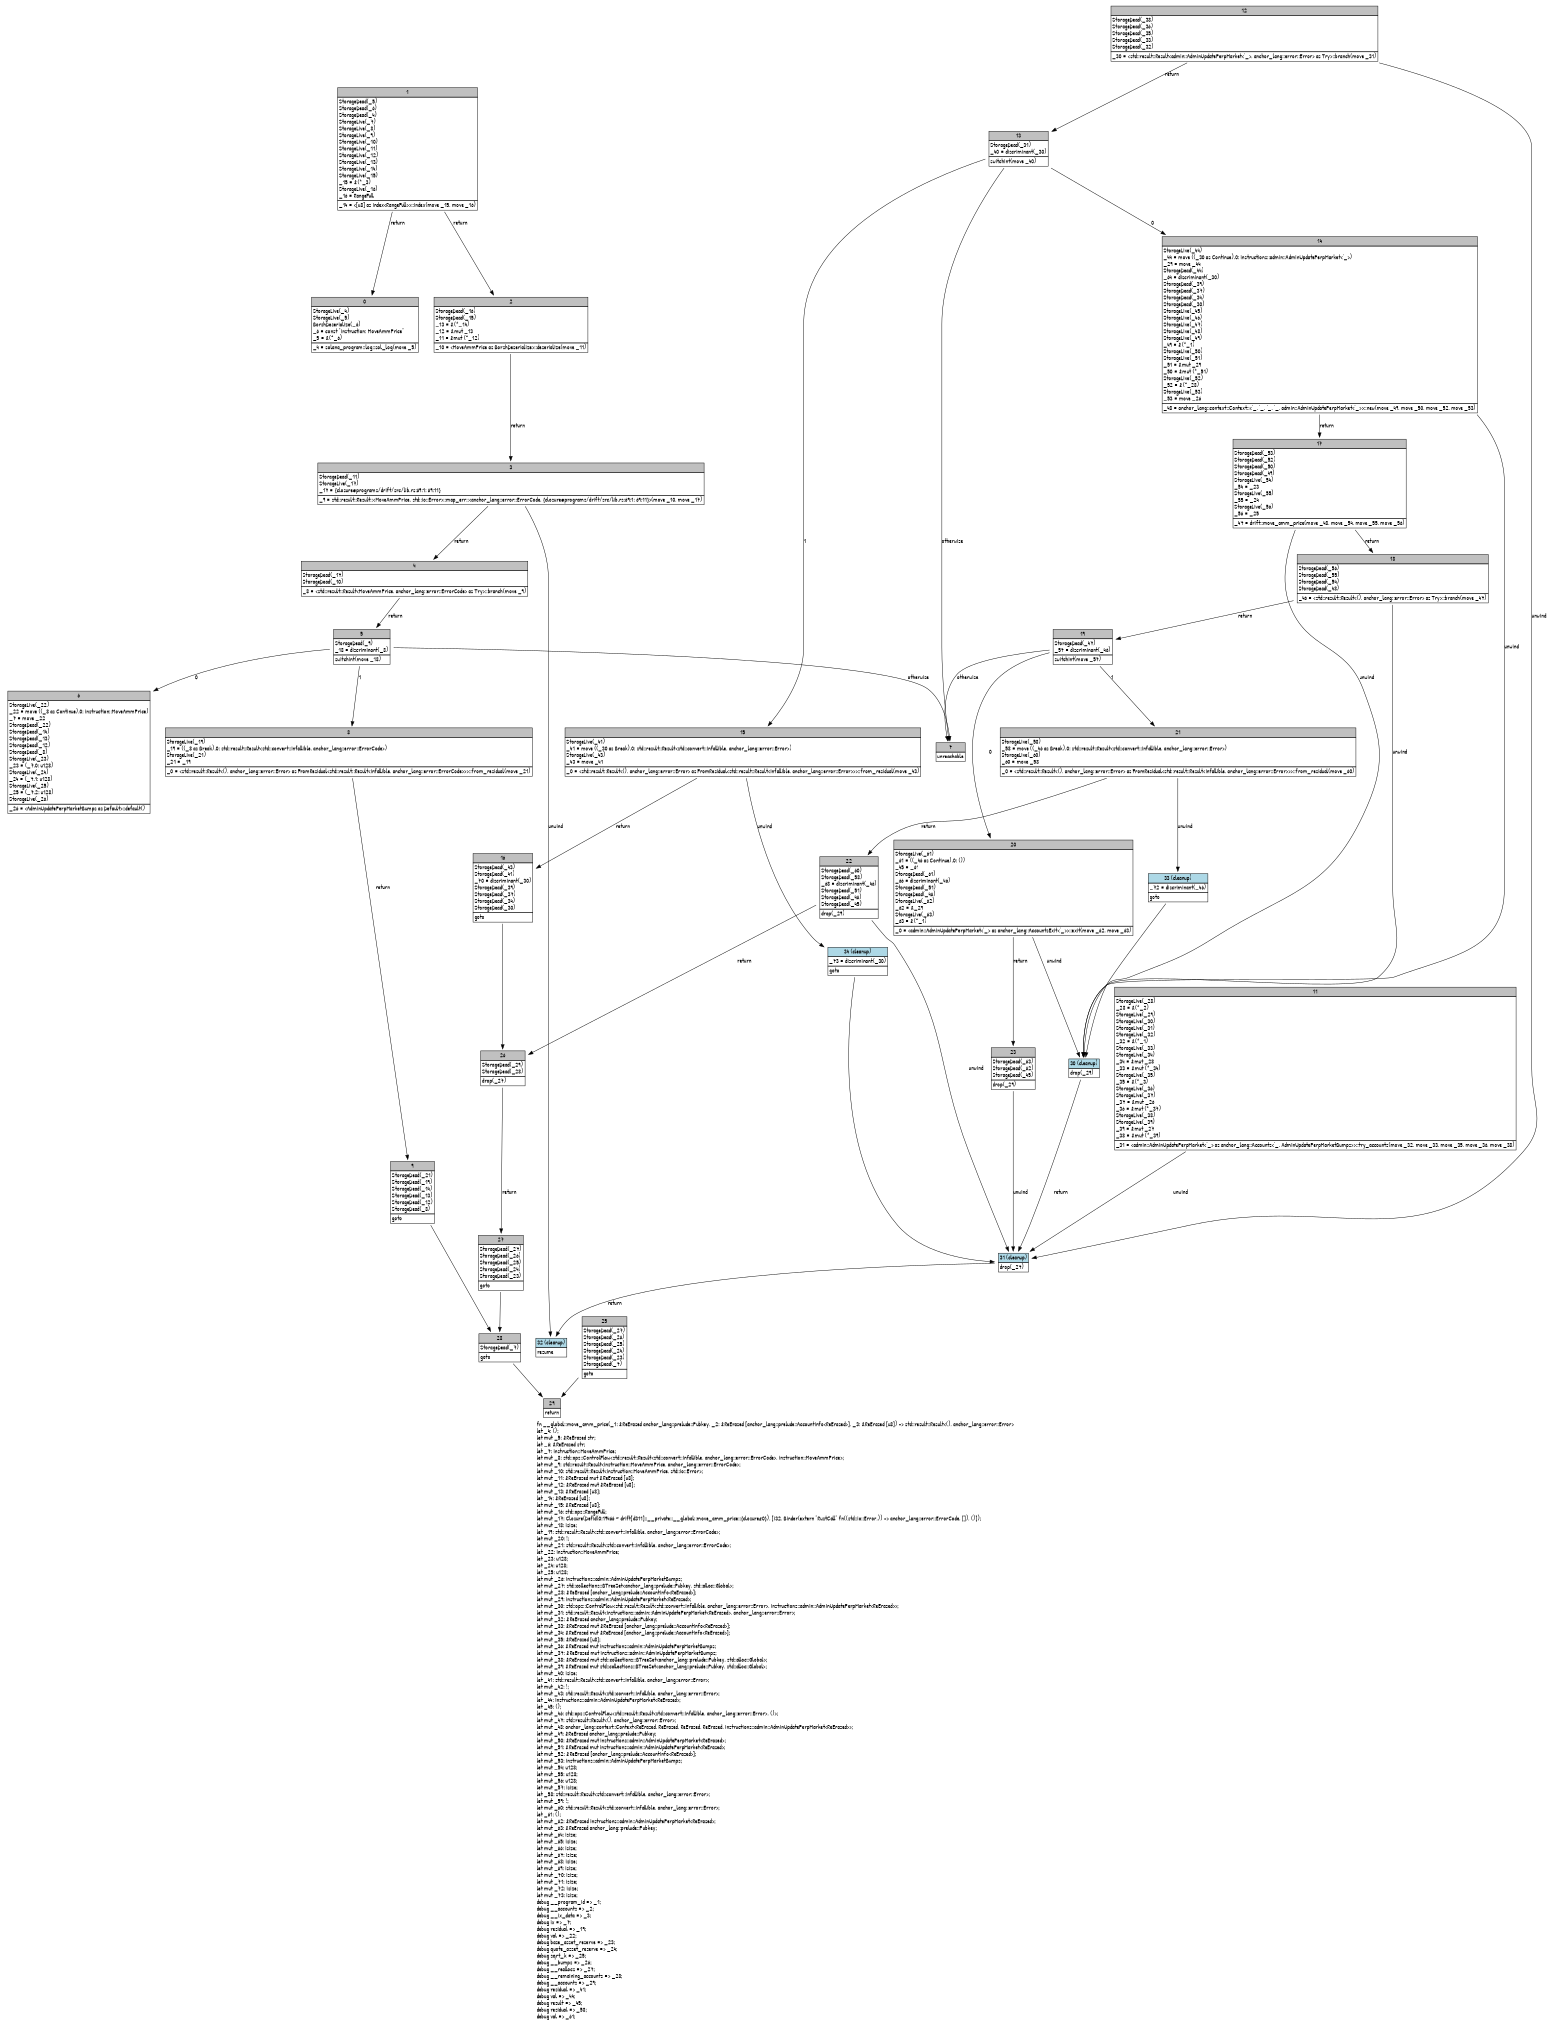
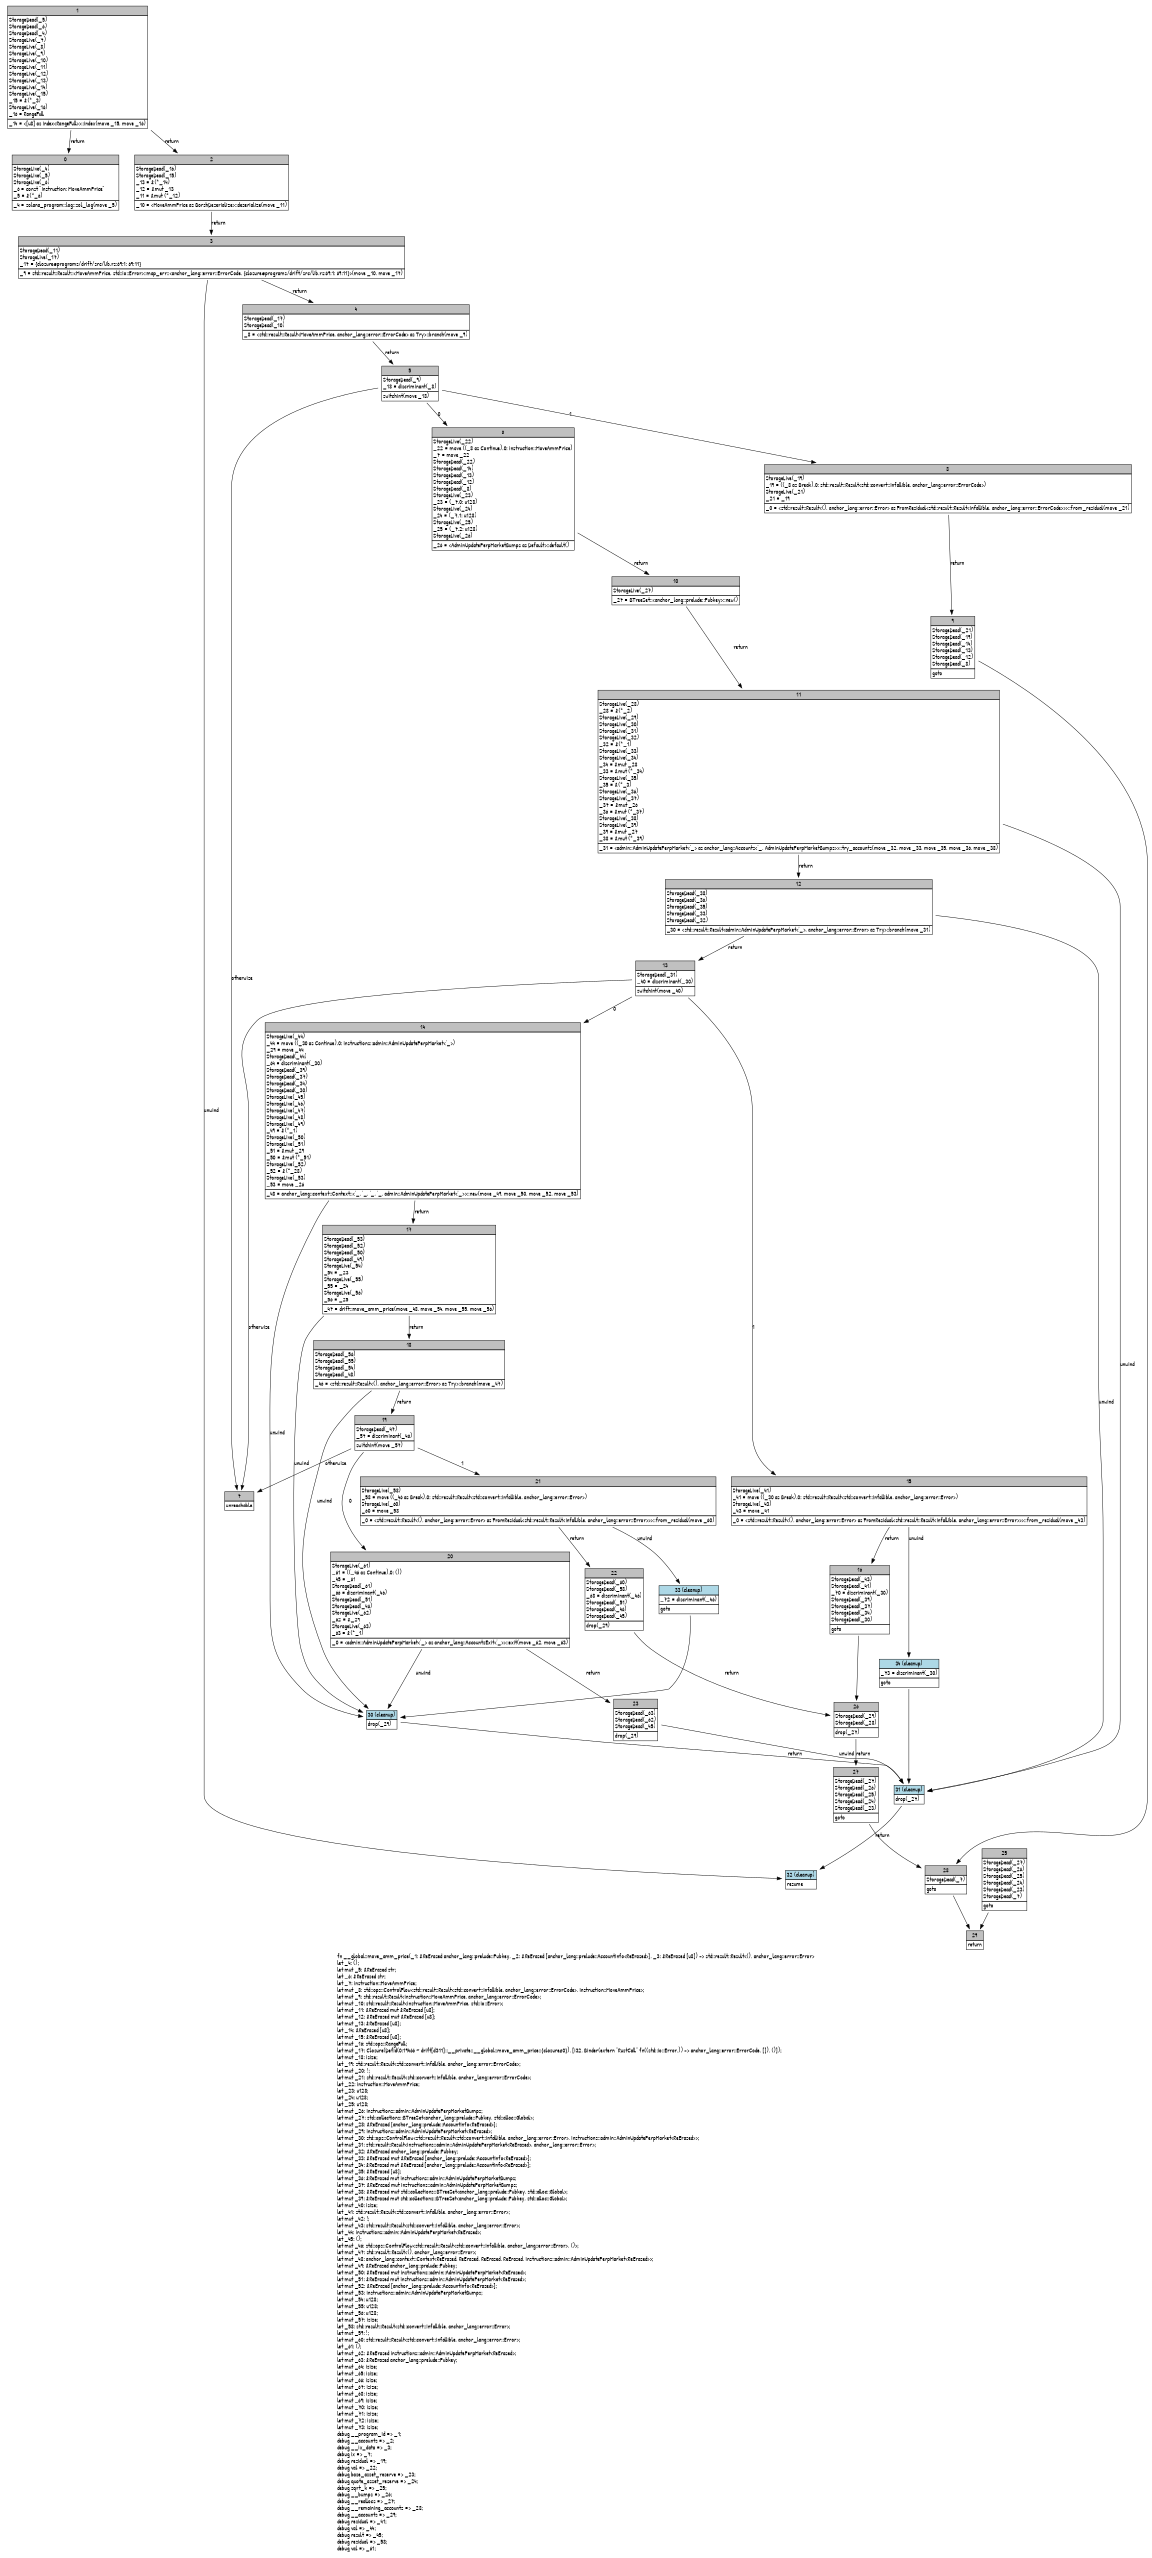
(337, 325) -> (32, 182)
none -> (676, 591)
none -> (799, 864)
(947, 1079) -> none
